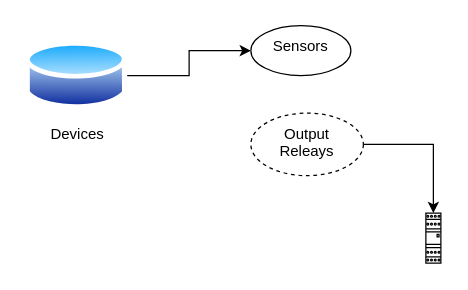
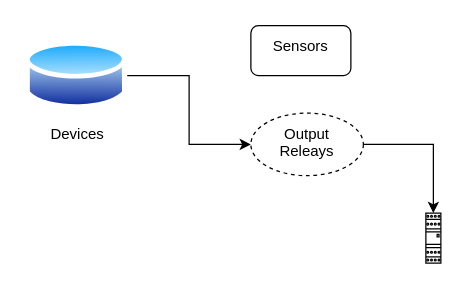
(204, 51) -> none
(301, 51) -> (301, 51)
none -> (189, 136)
